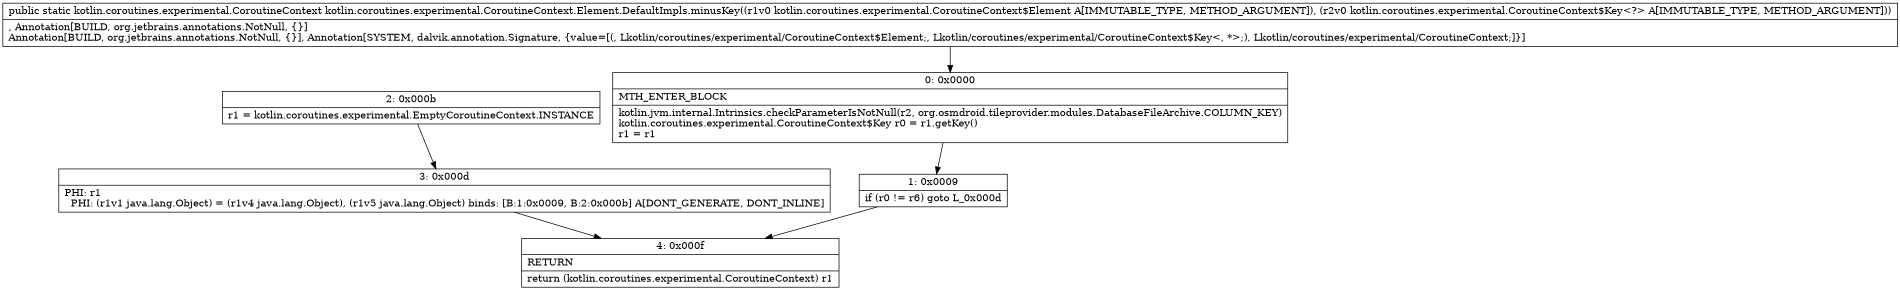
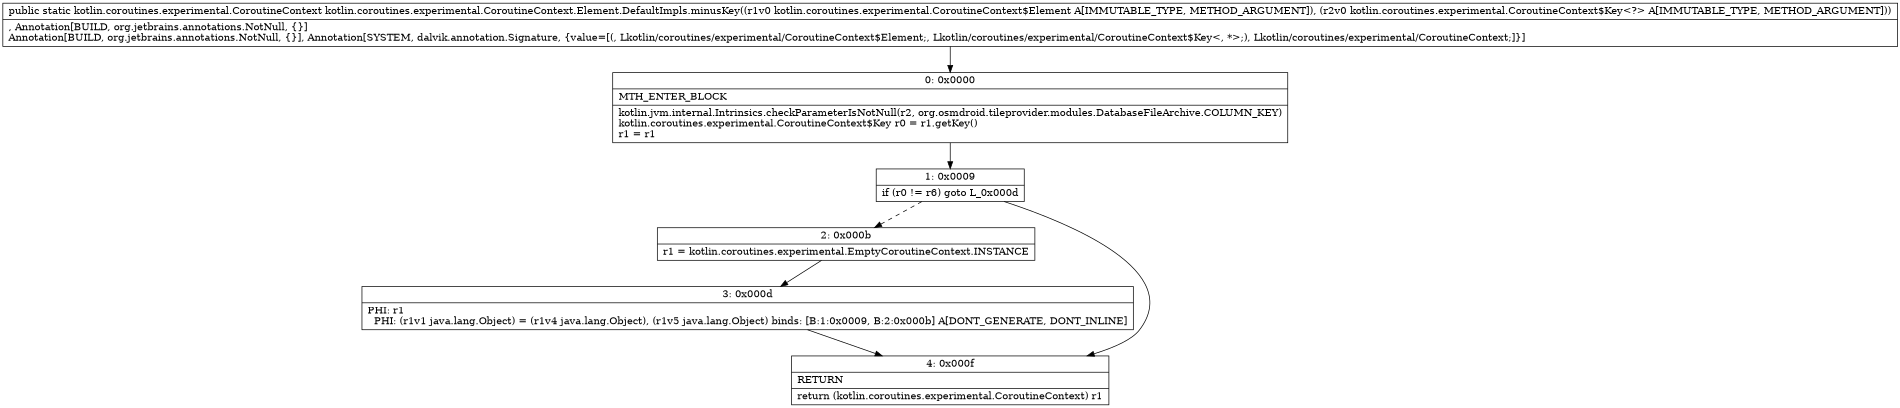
none -> (901, 213)
